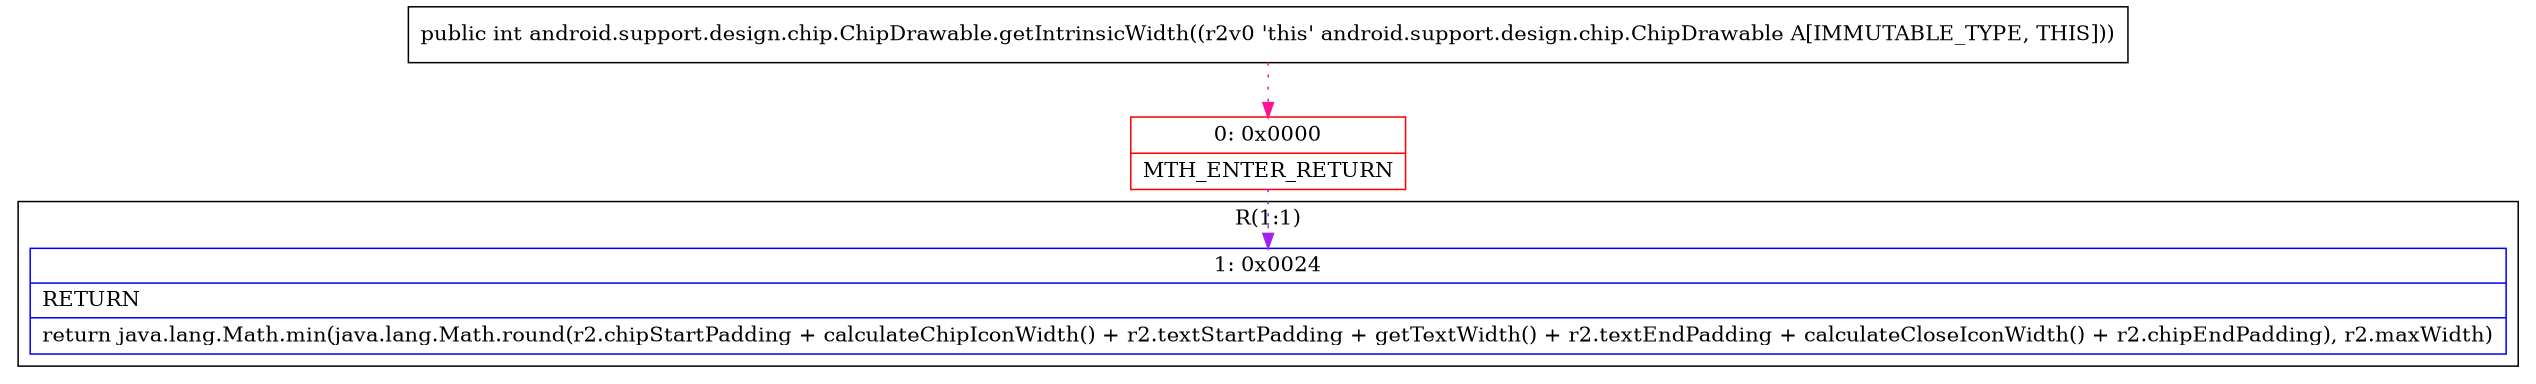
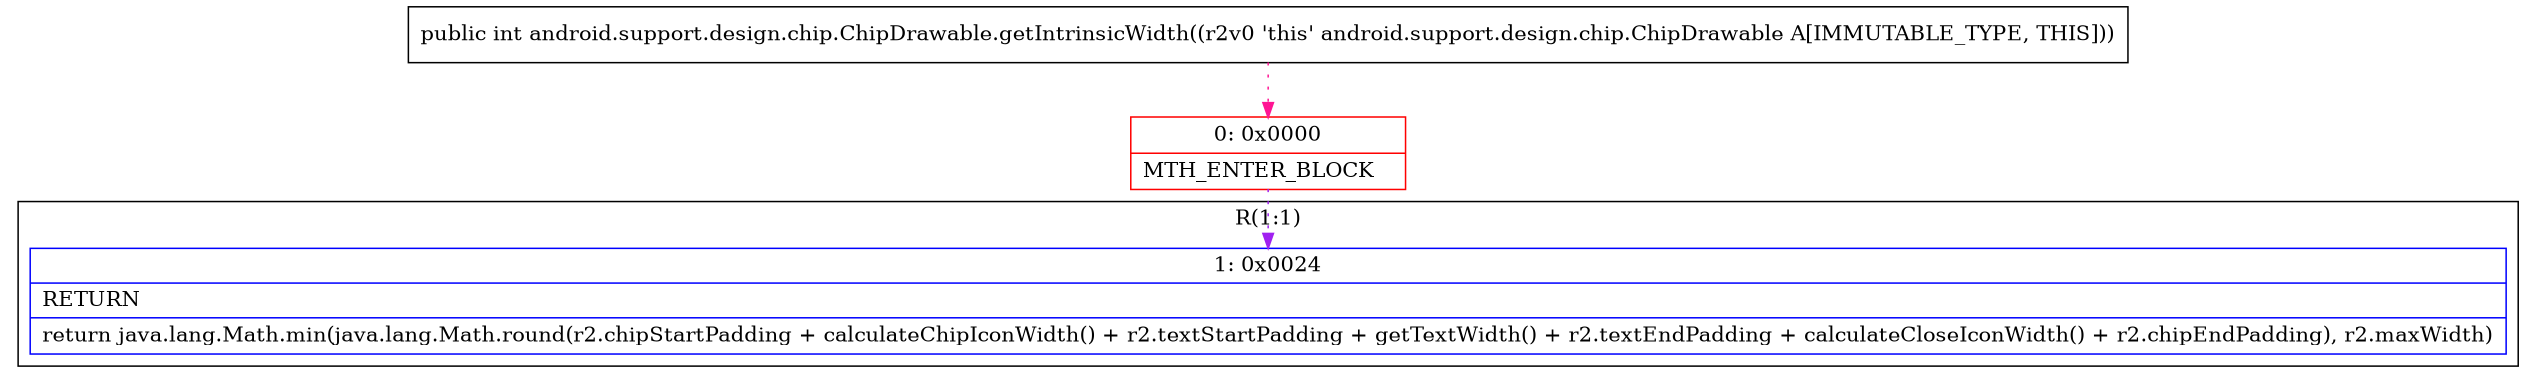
(1268, 171) -> (1259, 171)
